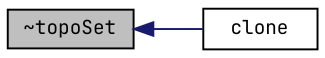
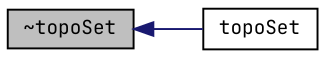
(260, 29) -> (260, 29)
